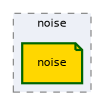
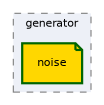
(52, 24) -> (52, 24)
